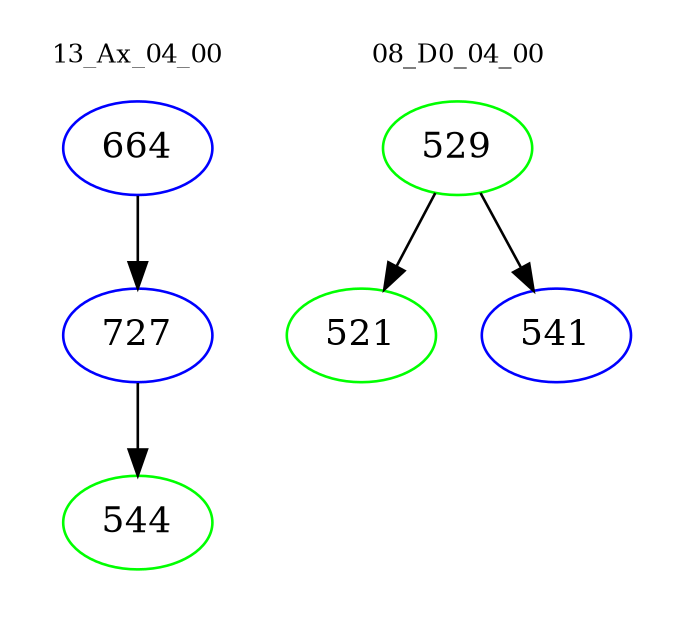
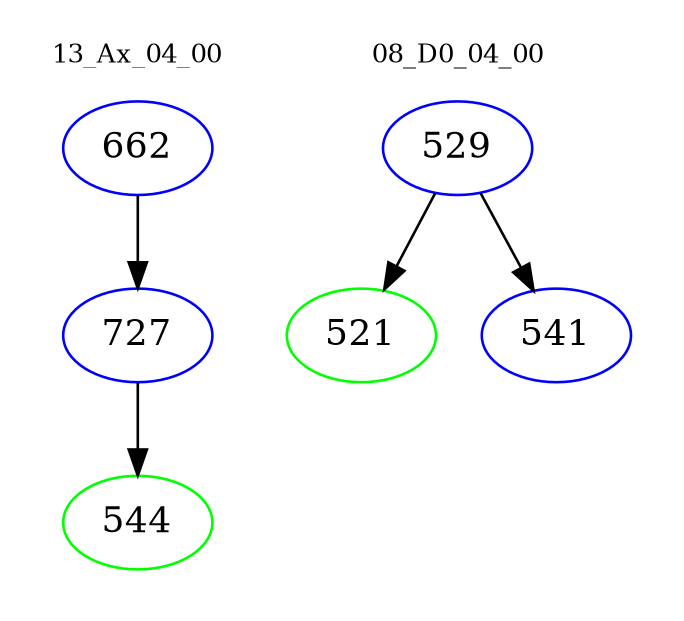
(138, 148) -> (138, 148)
(458, 148) -> (458, 148)
